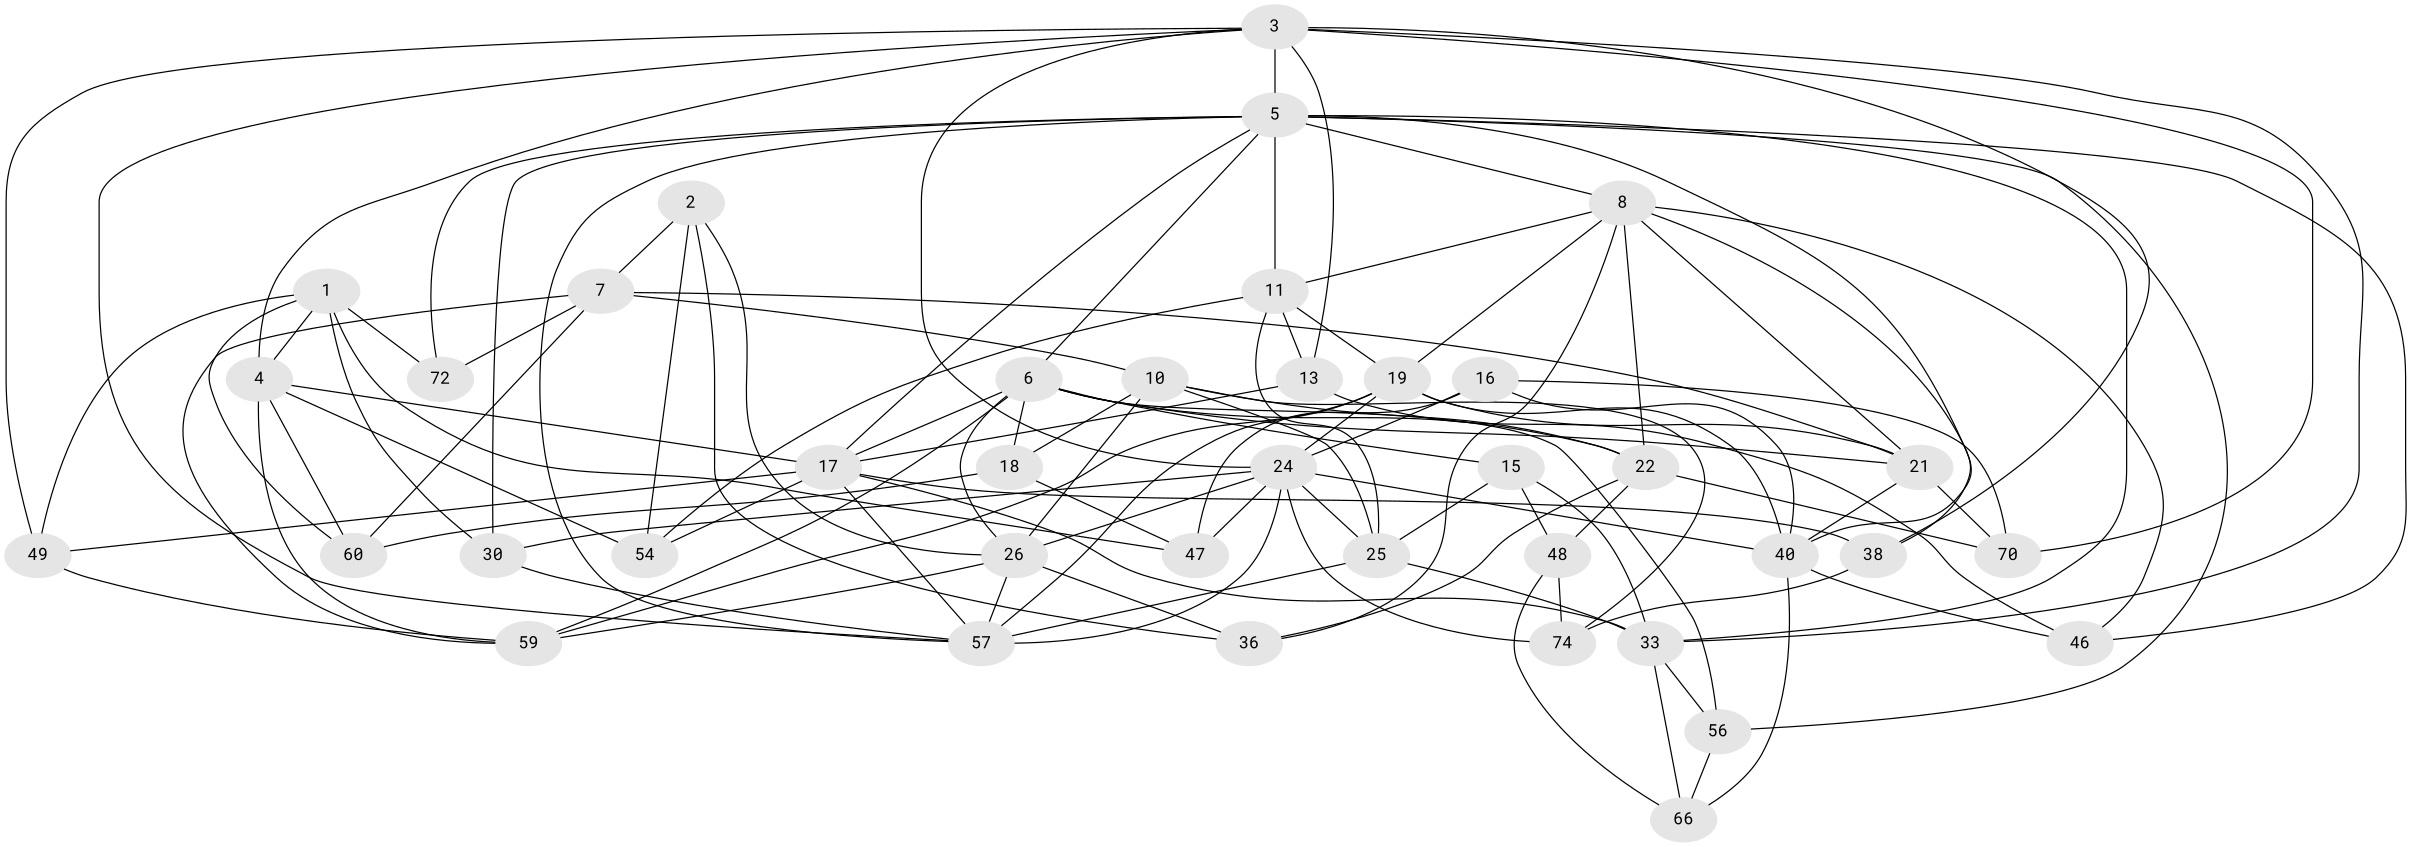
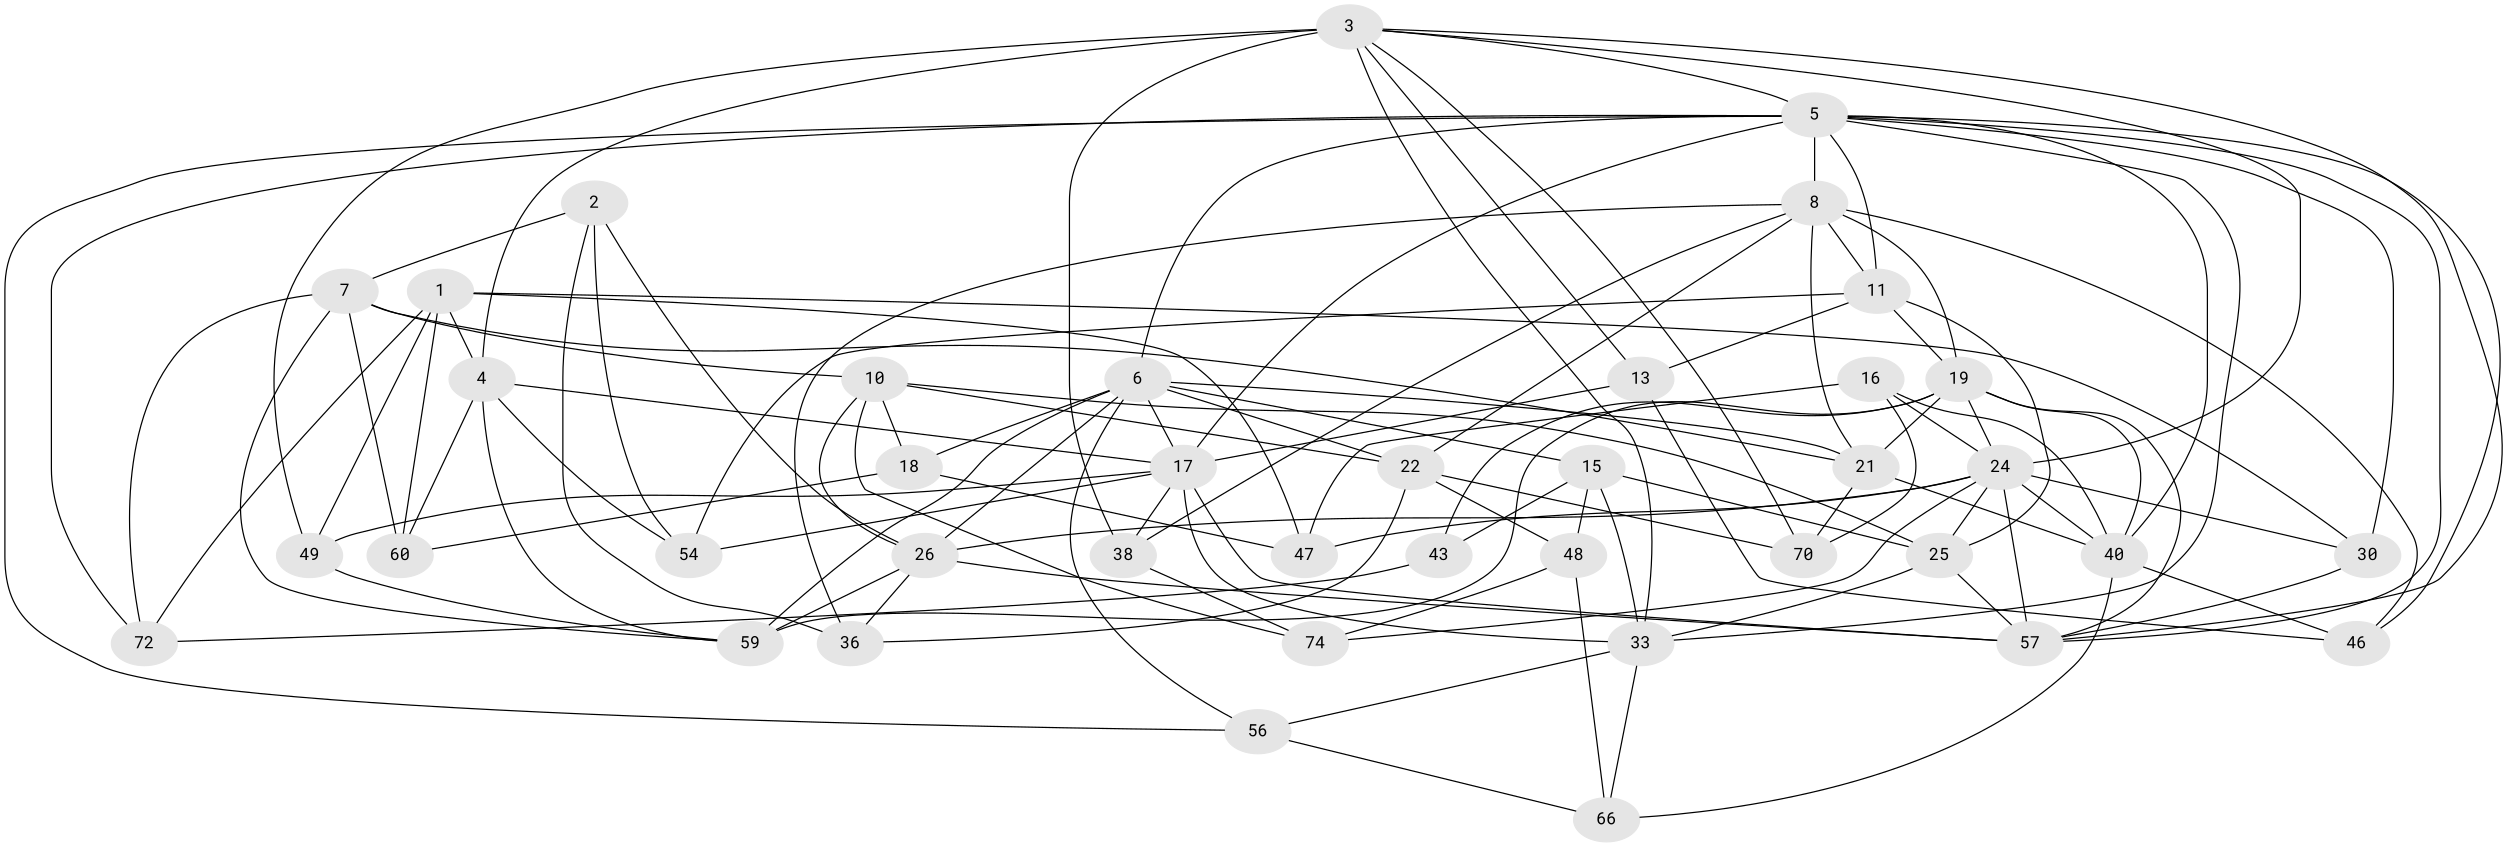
none -> (1439, 556)
